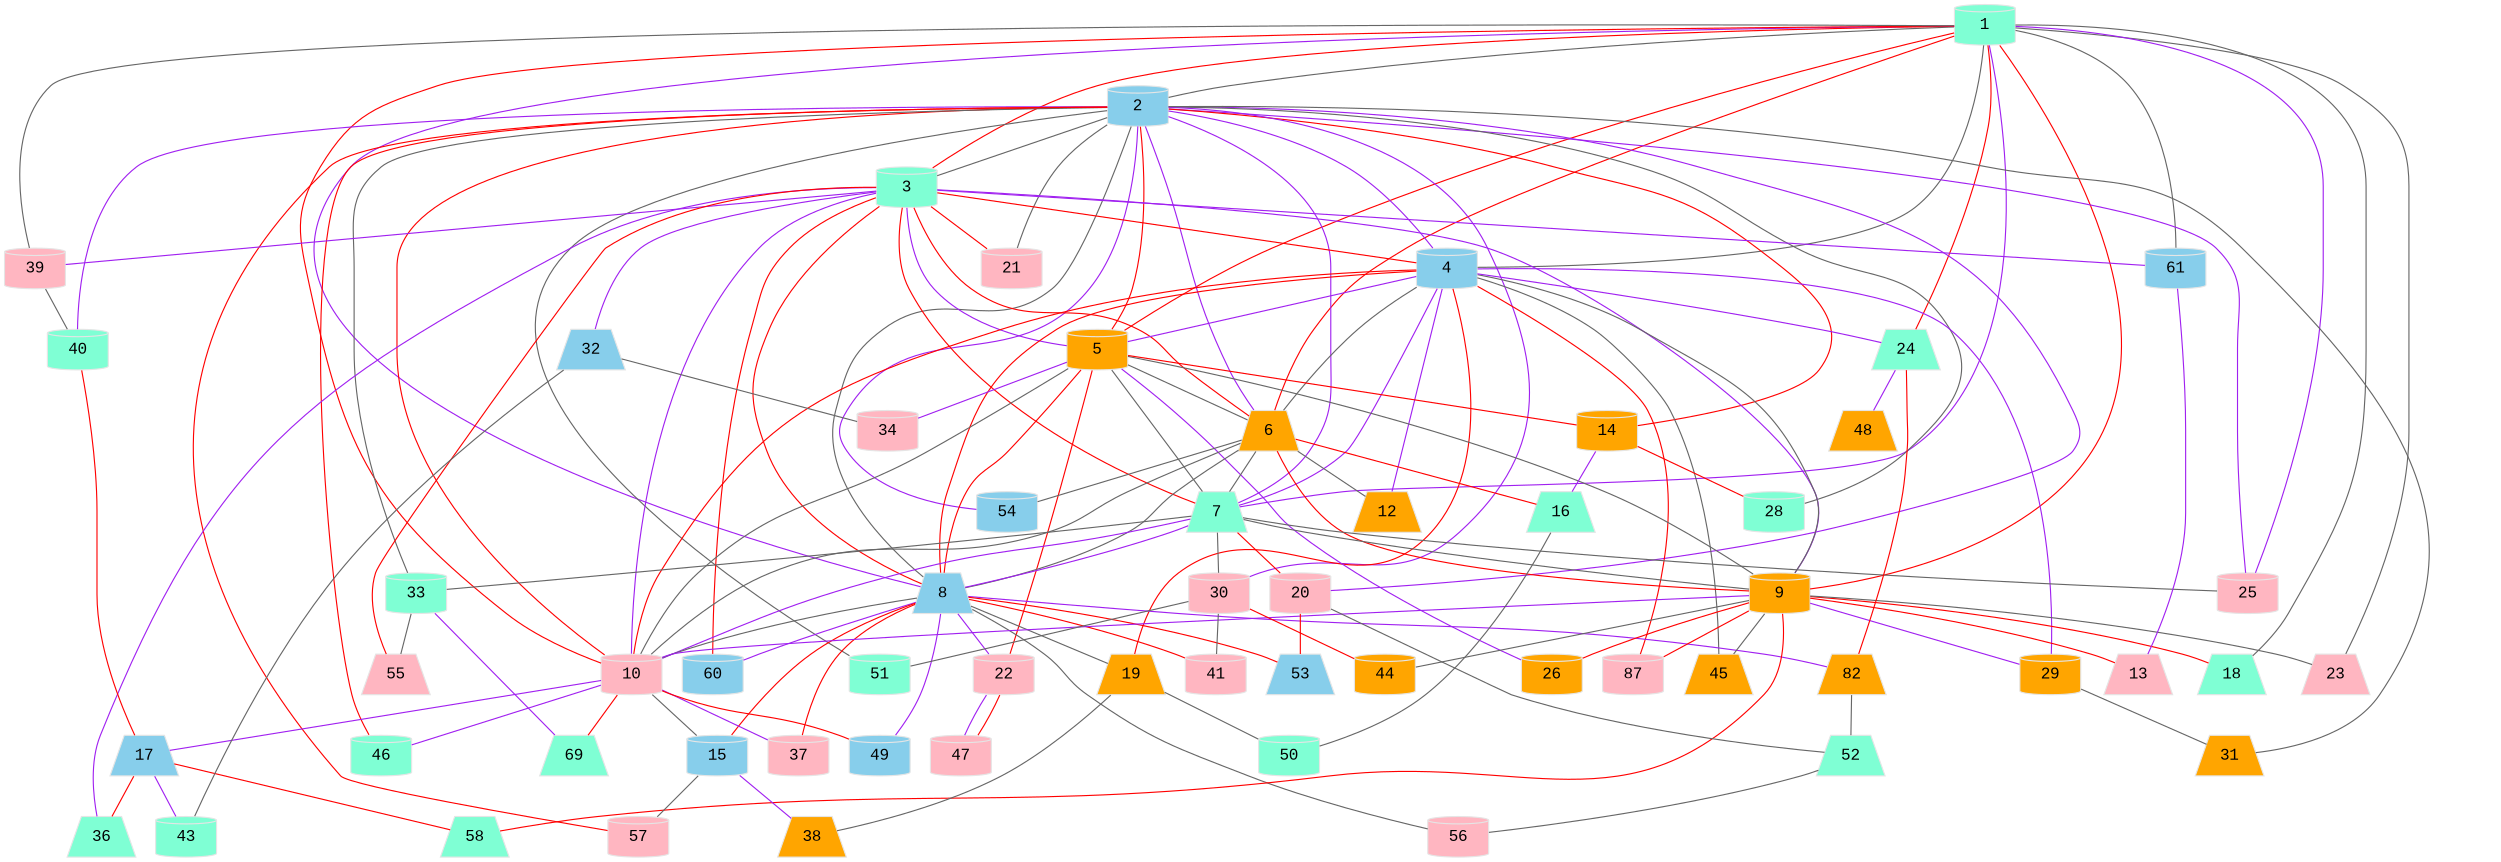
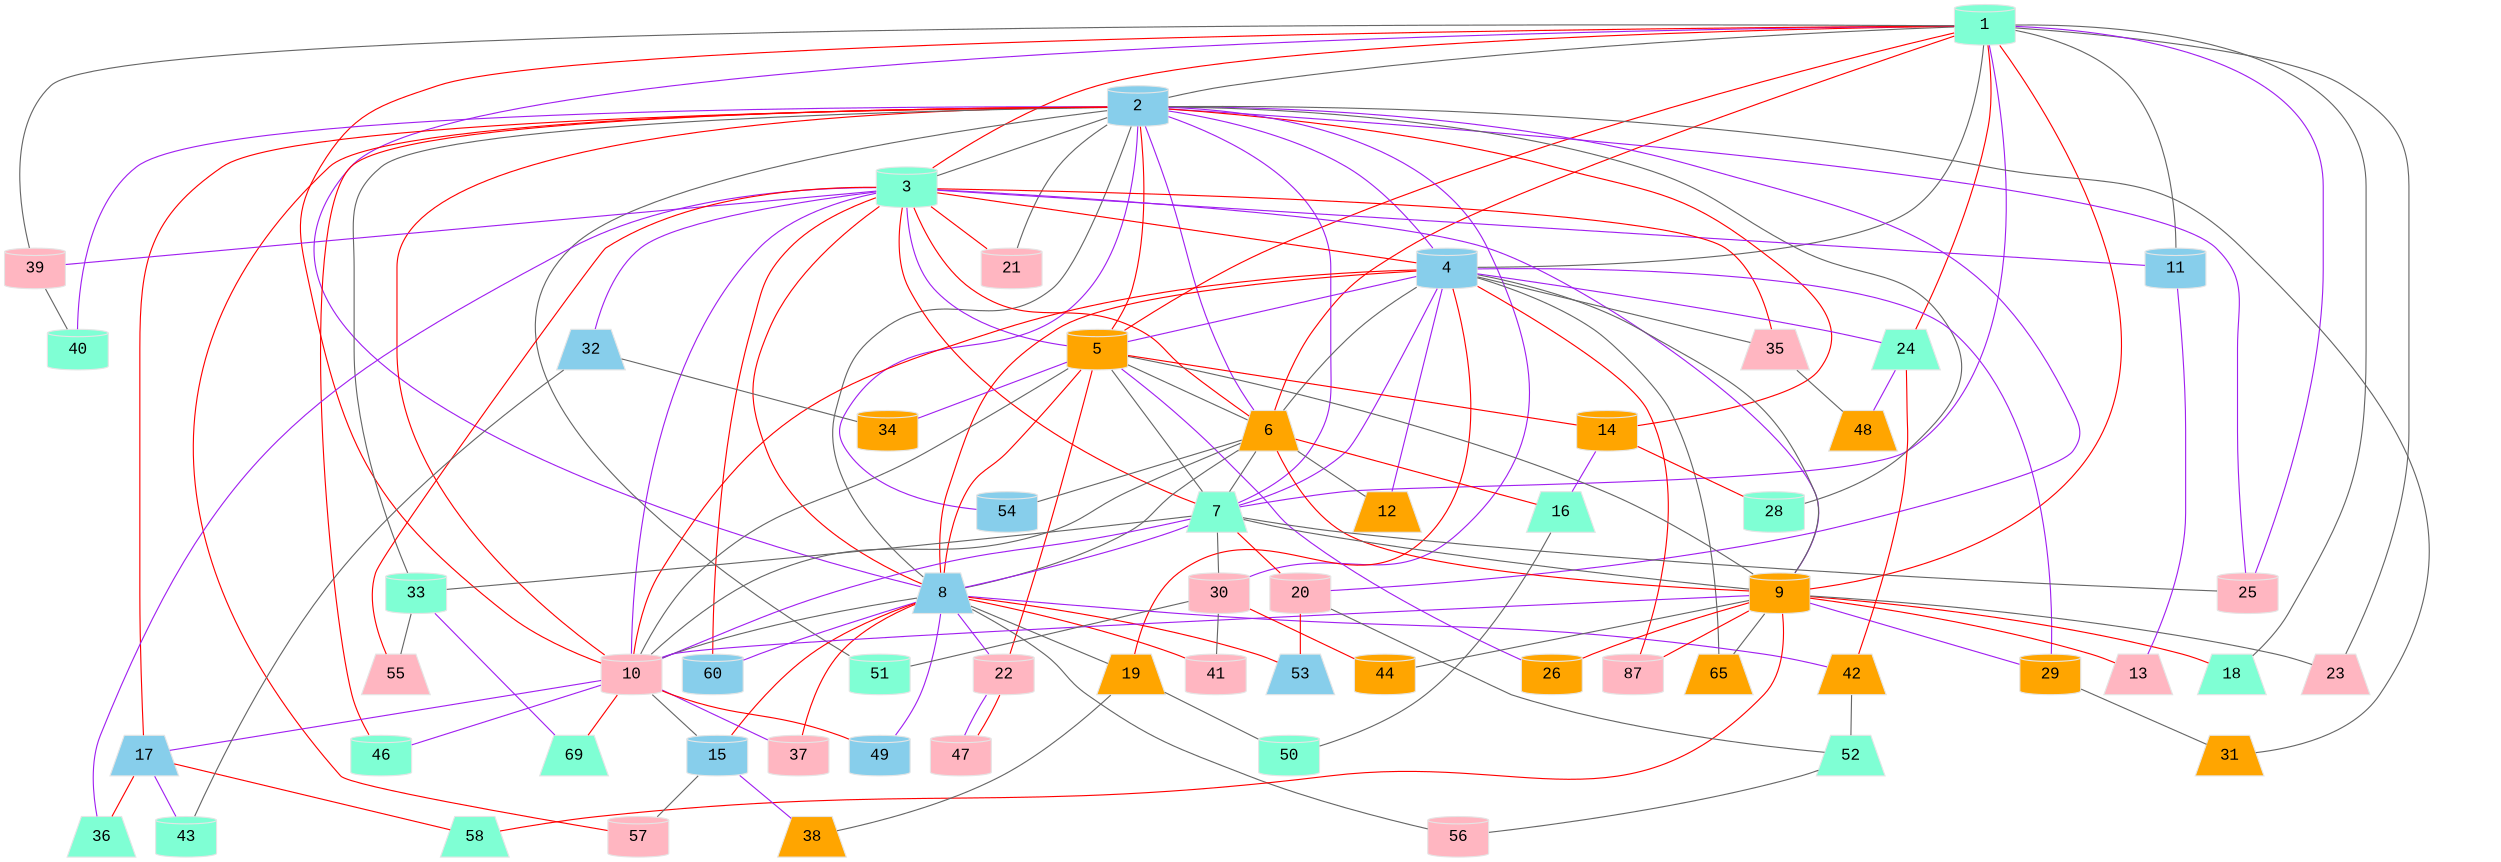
(2175, 268) -> (2175, 268)
none -> (1775, 350)
(888, 431) -> (888, 431)
(97, 555) -> (365, 137)
(1719, 674) -> (1719, 674)
(1852, 674) -> (1852, 674)
